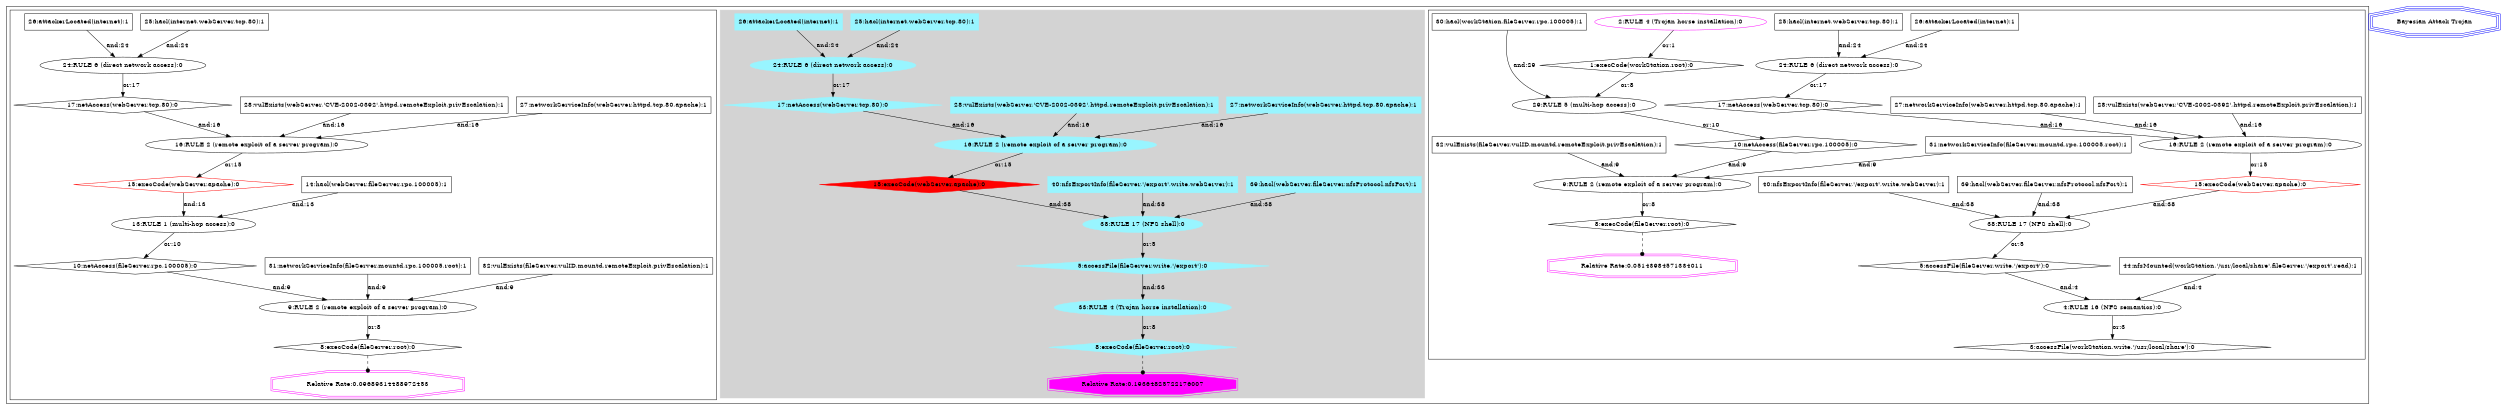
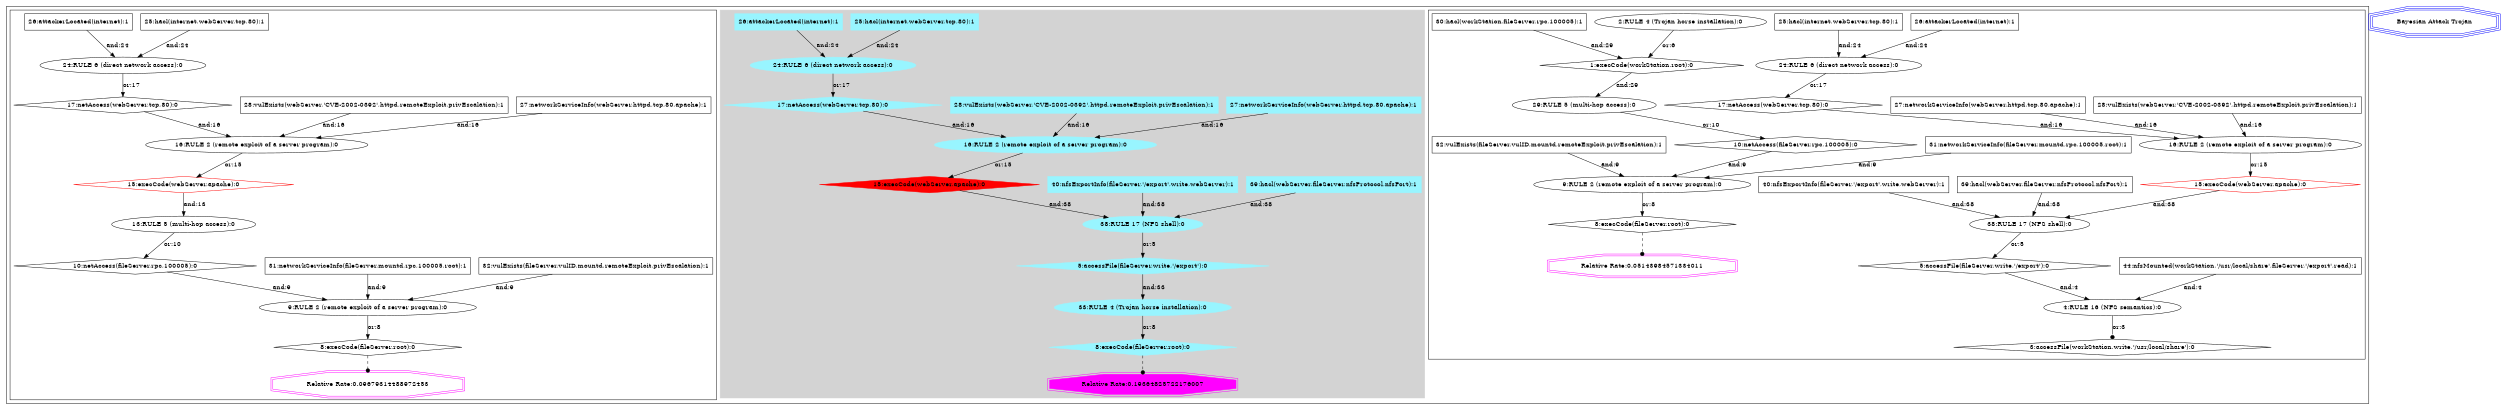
(1681, 22) -> (1681, 22)
(1669, 45) -> (1669, 45)
(1512, 72) -> (1576, 44)
(1627, 85) -> (1627, 85)
(377, 185) -> none
(184, 224) -> (184, 224)
(2112, 325) -> (2112, 325)
(368, 384) -> (368, 384)
